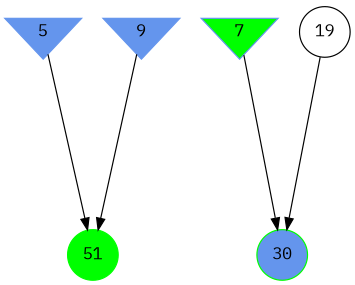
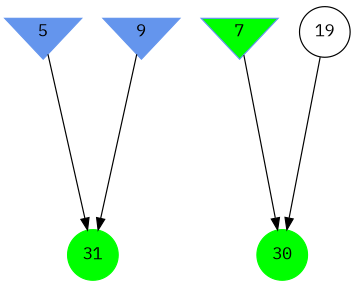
(93, 255) -> (93, 255)
(282, 255) -> (282, 255)
